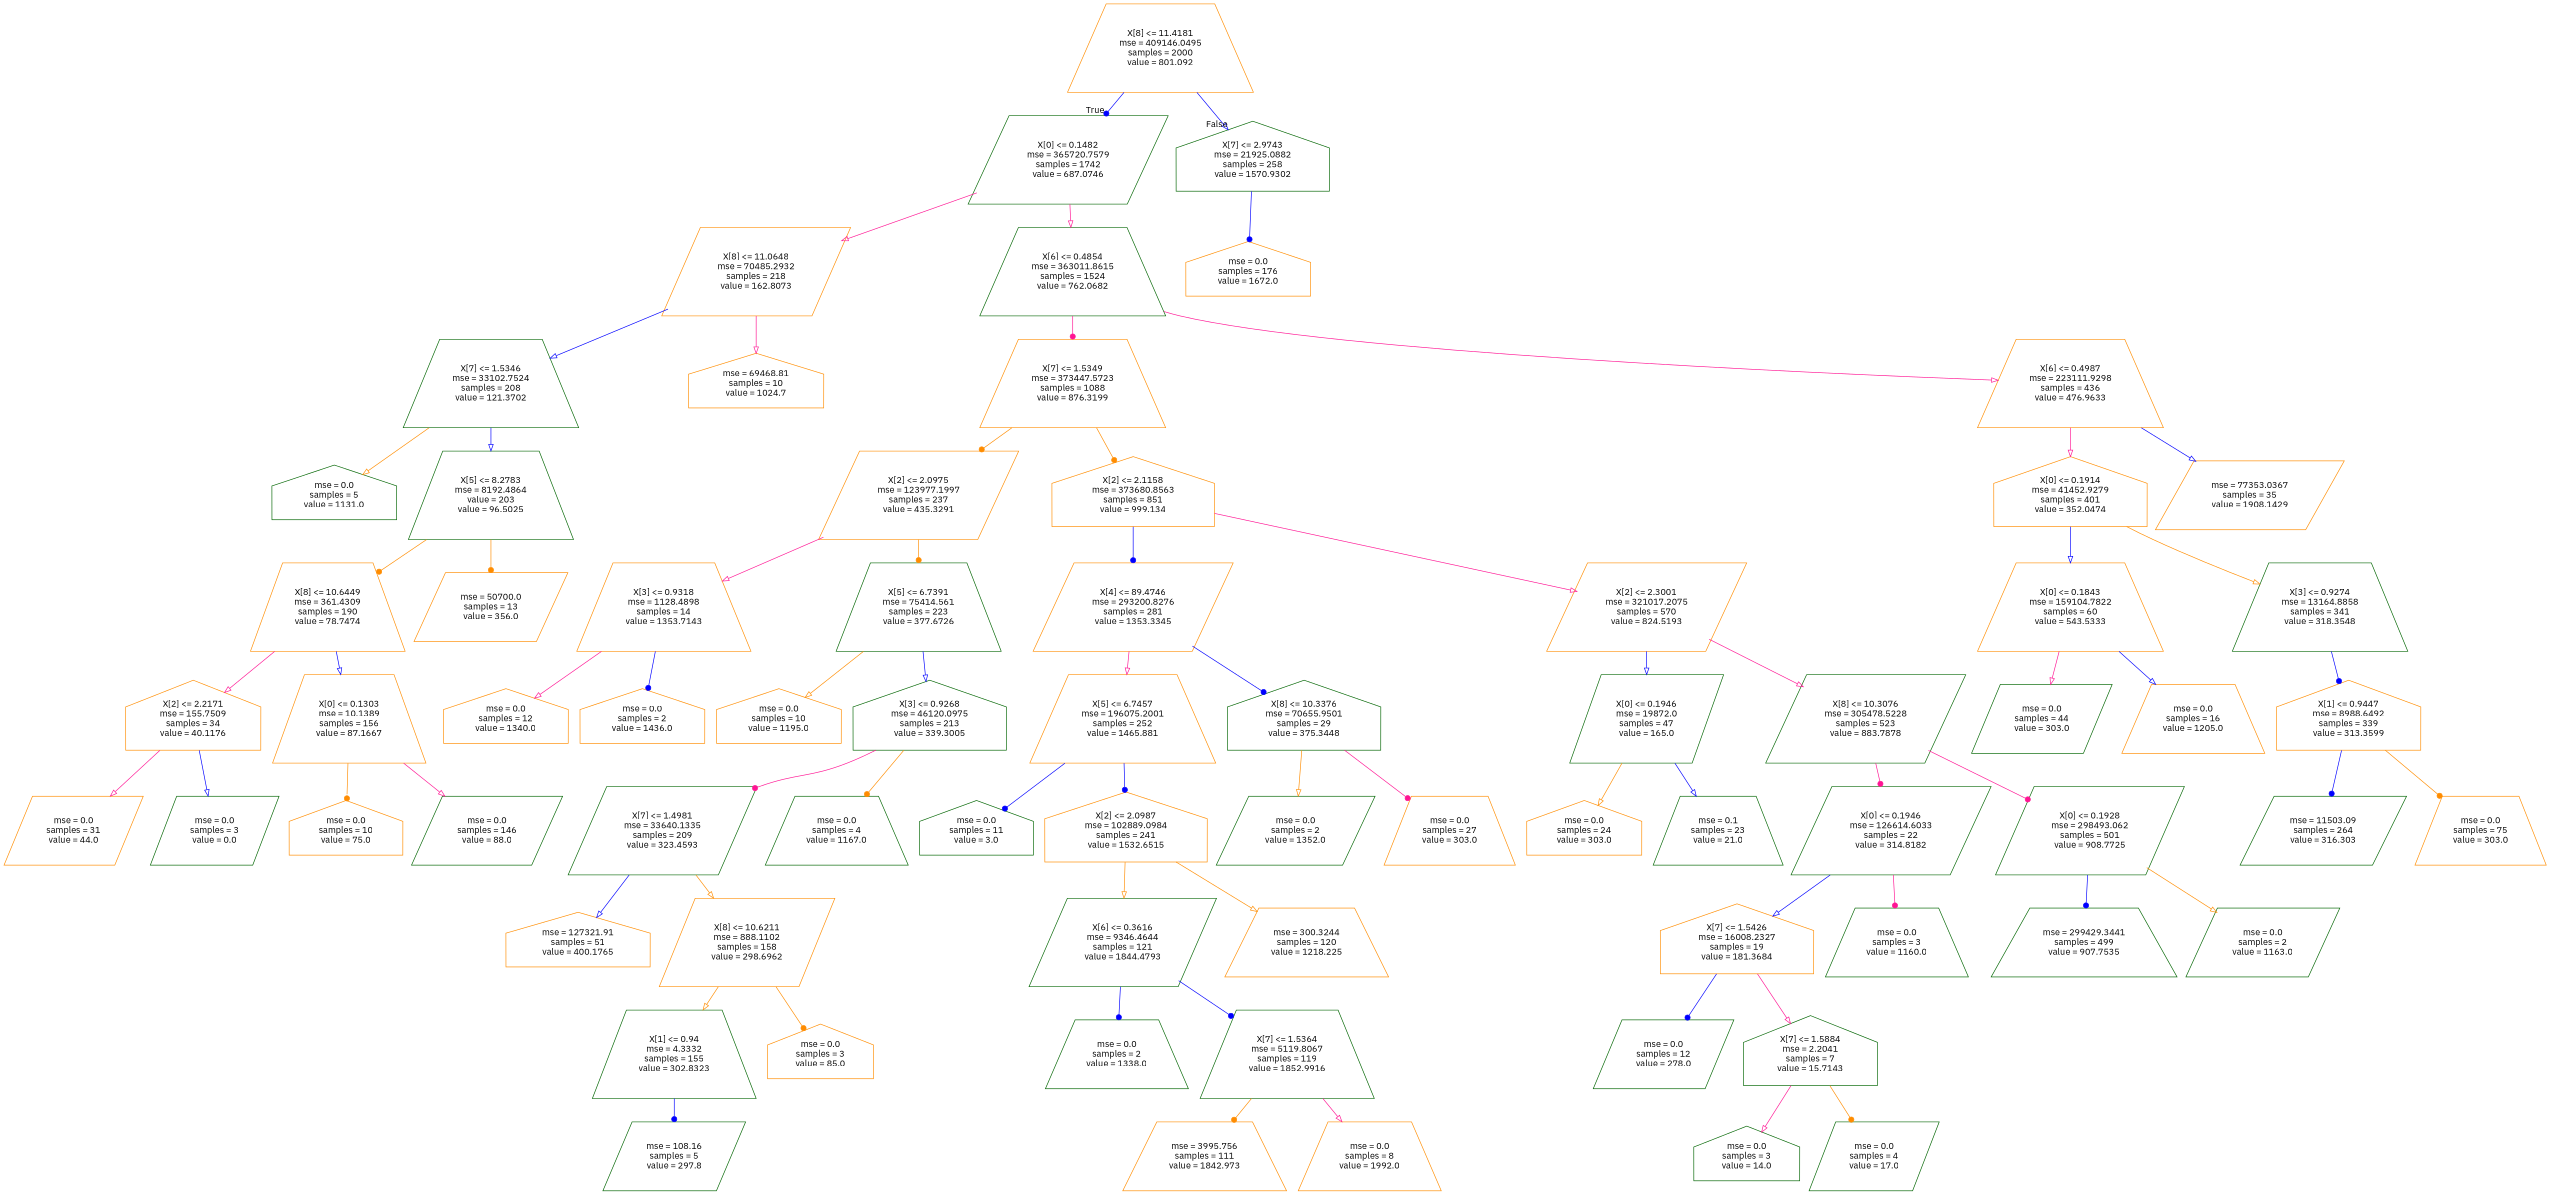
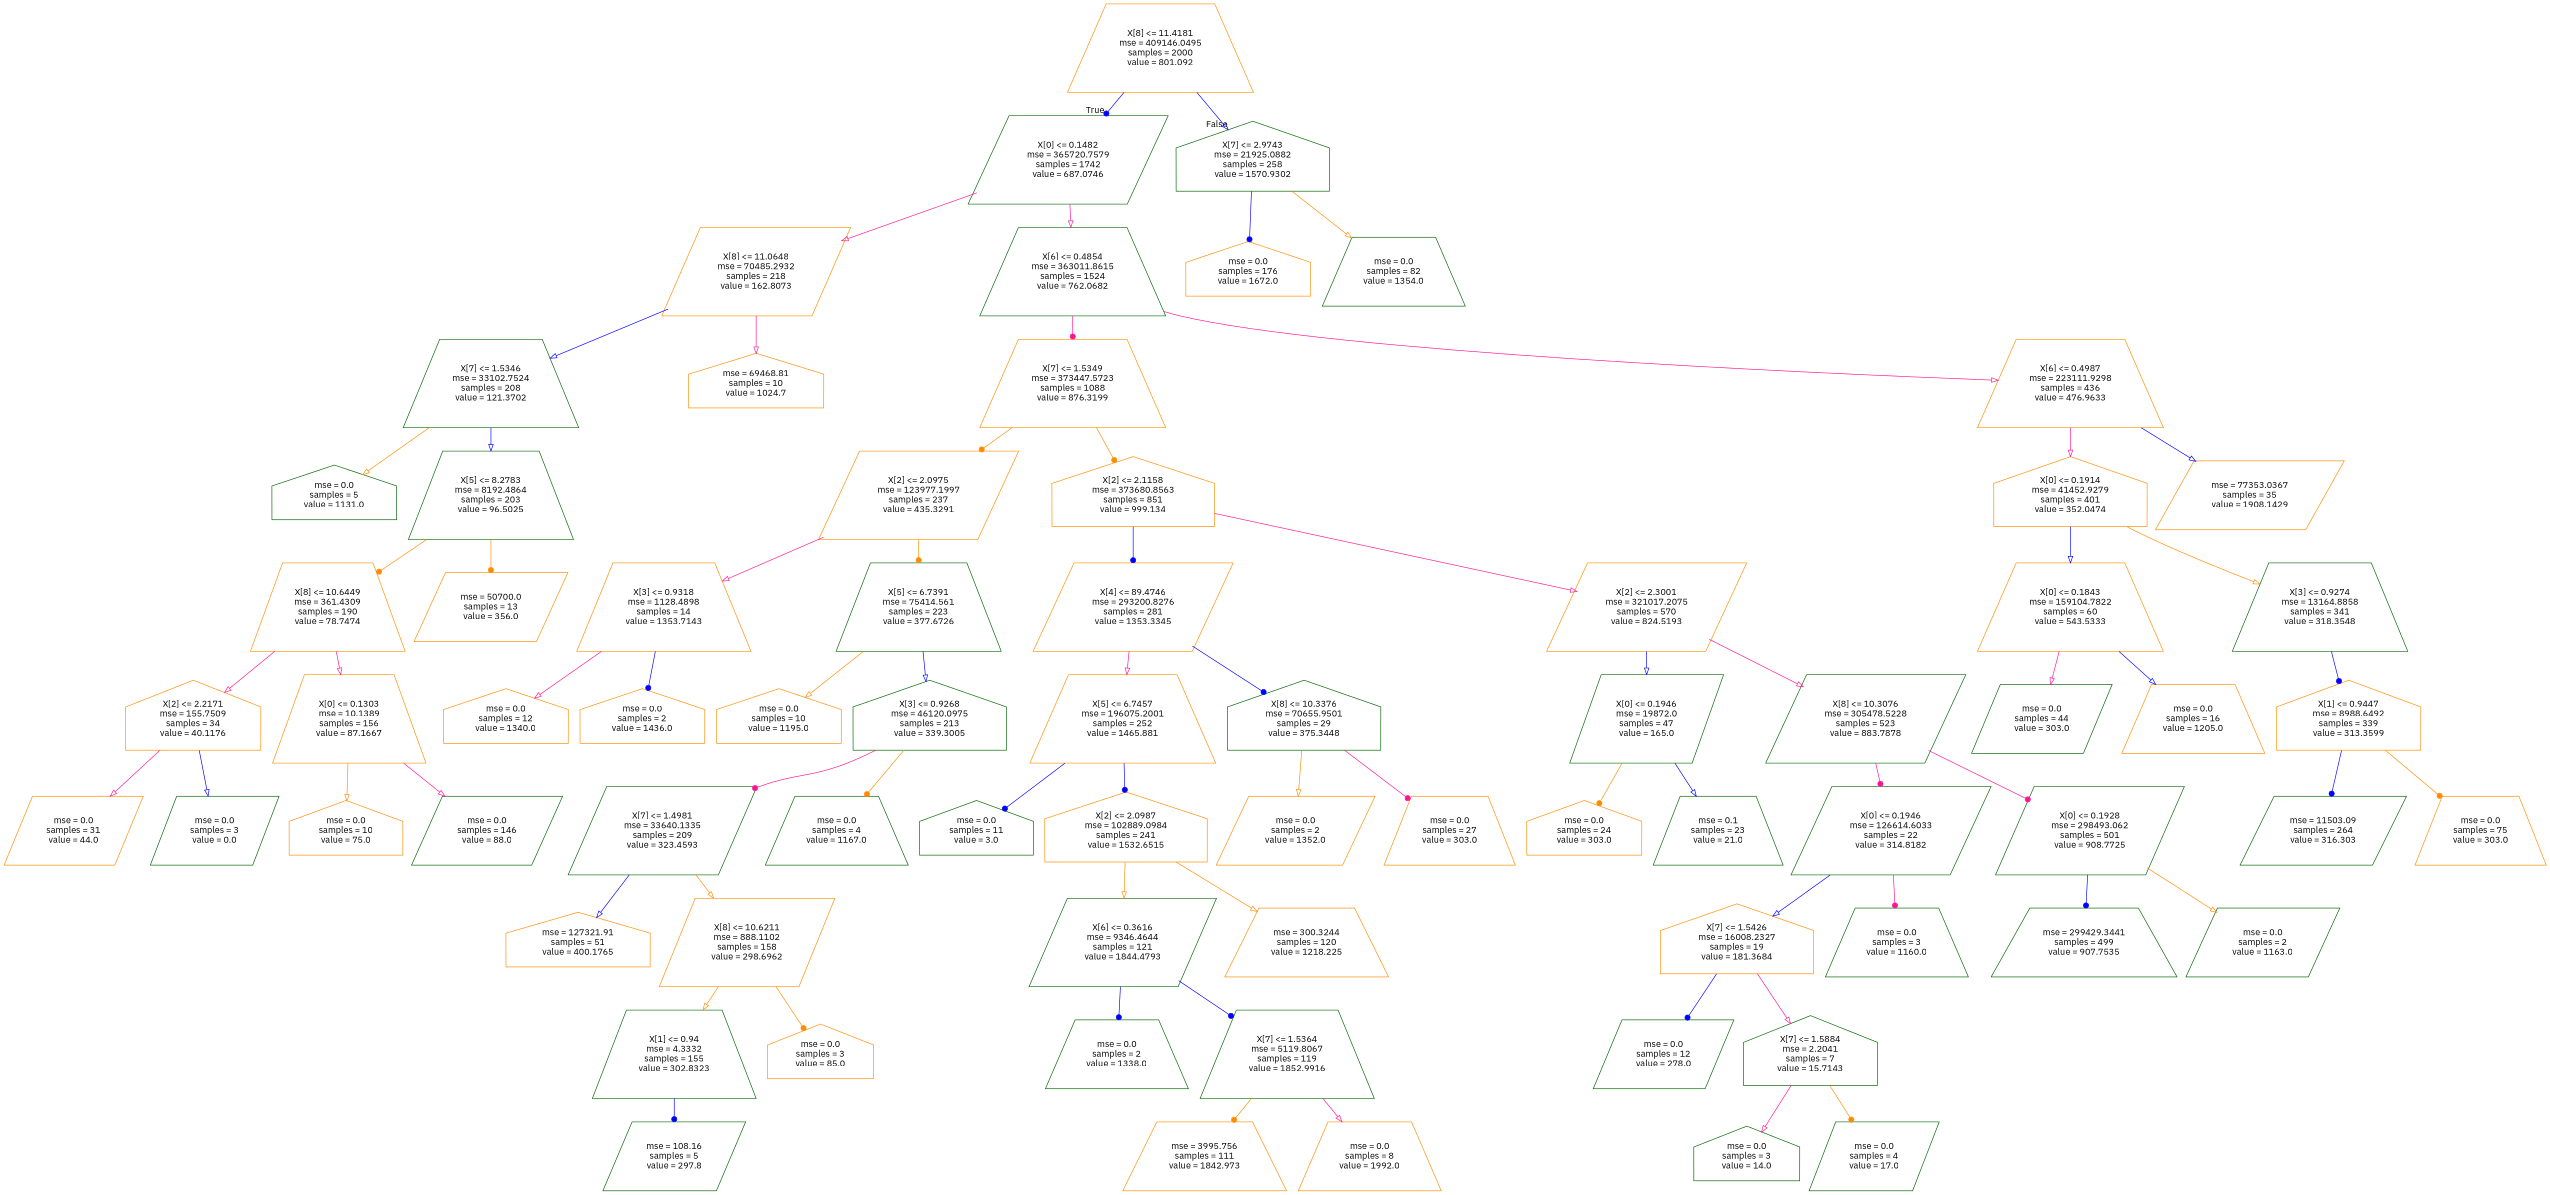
none -> (1394, 272)
(491, 495) -> (491, 495)
(338, 660) -> (338, 660)
(347, 779) -> (347, 779)
(1612, 781) -> (1612, 781)
(1296, 831) -> (1296, 831)
